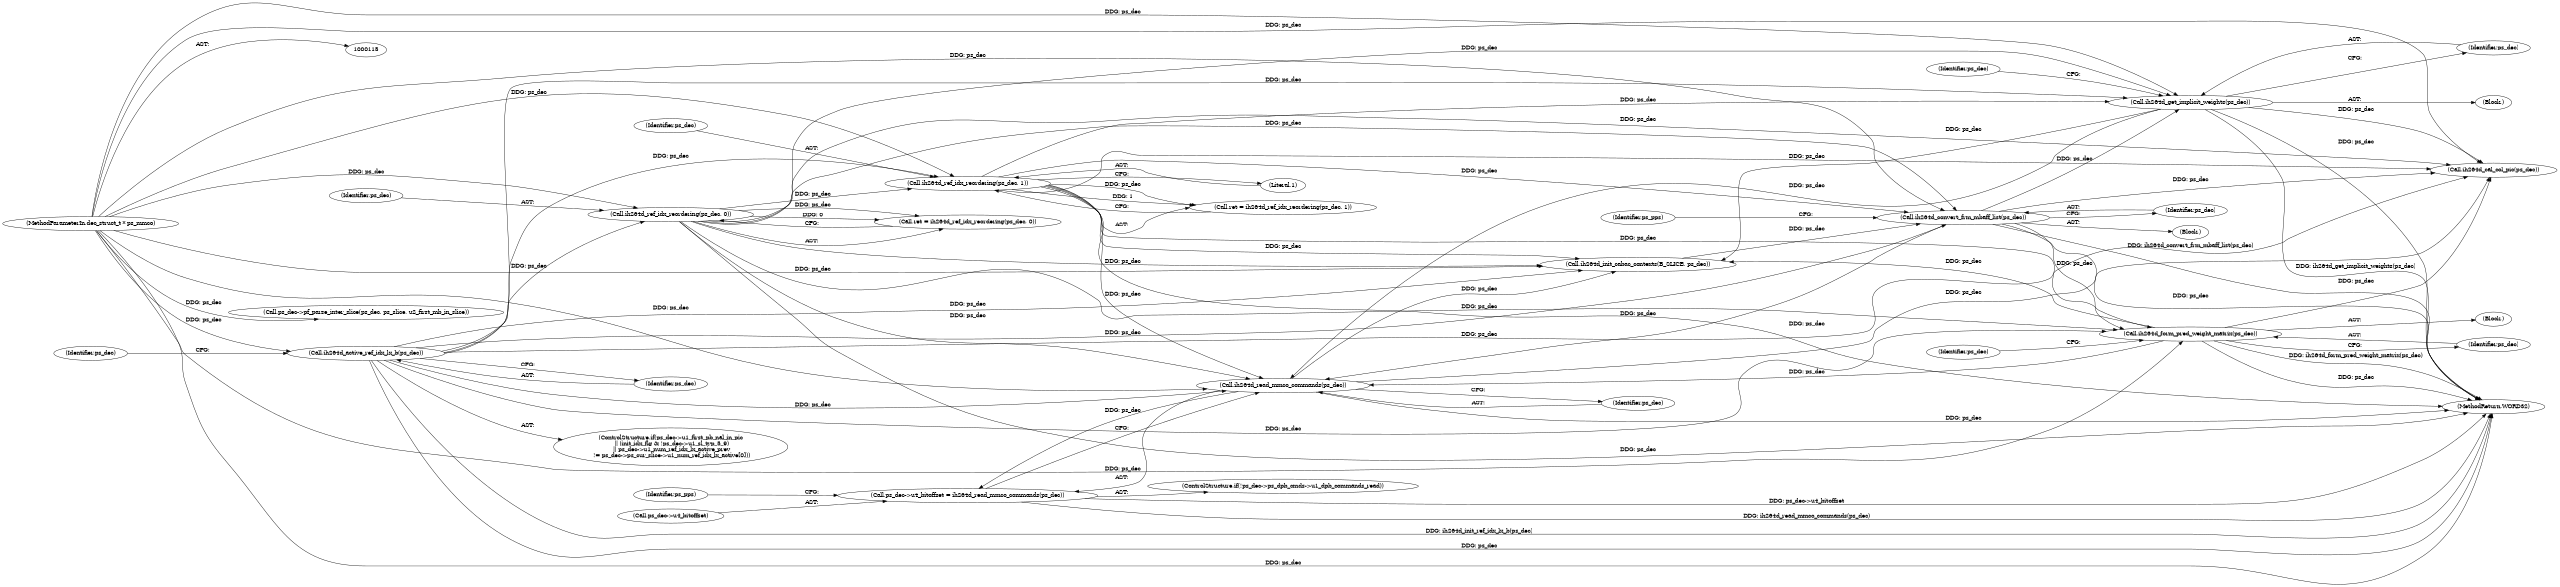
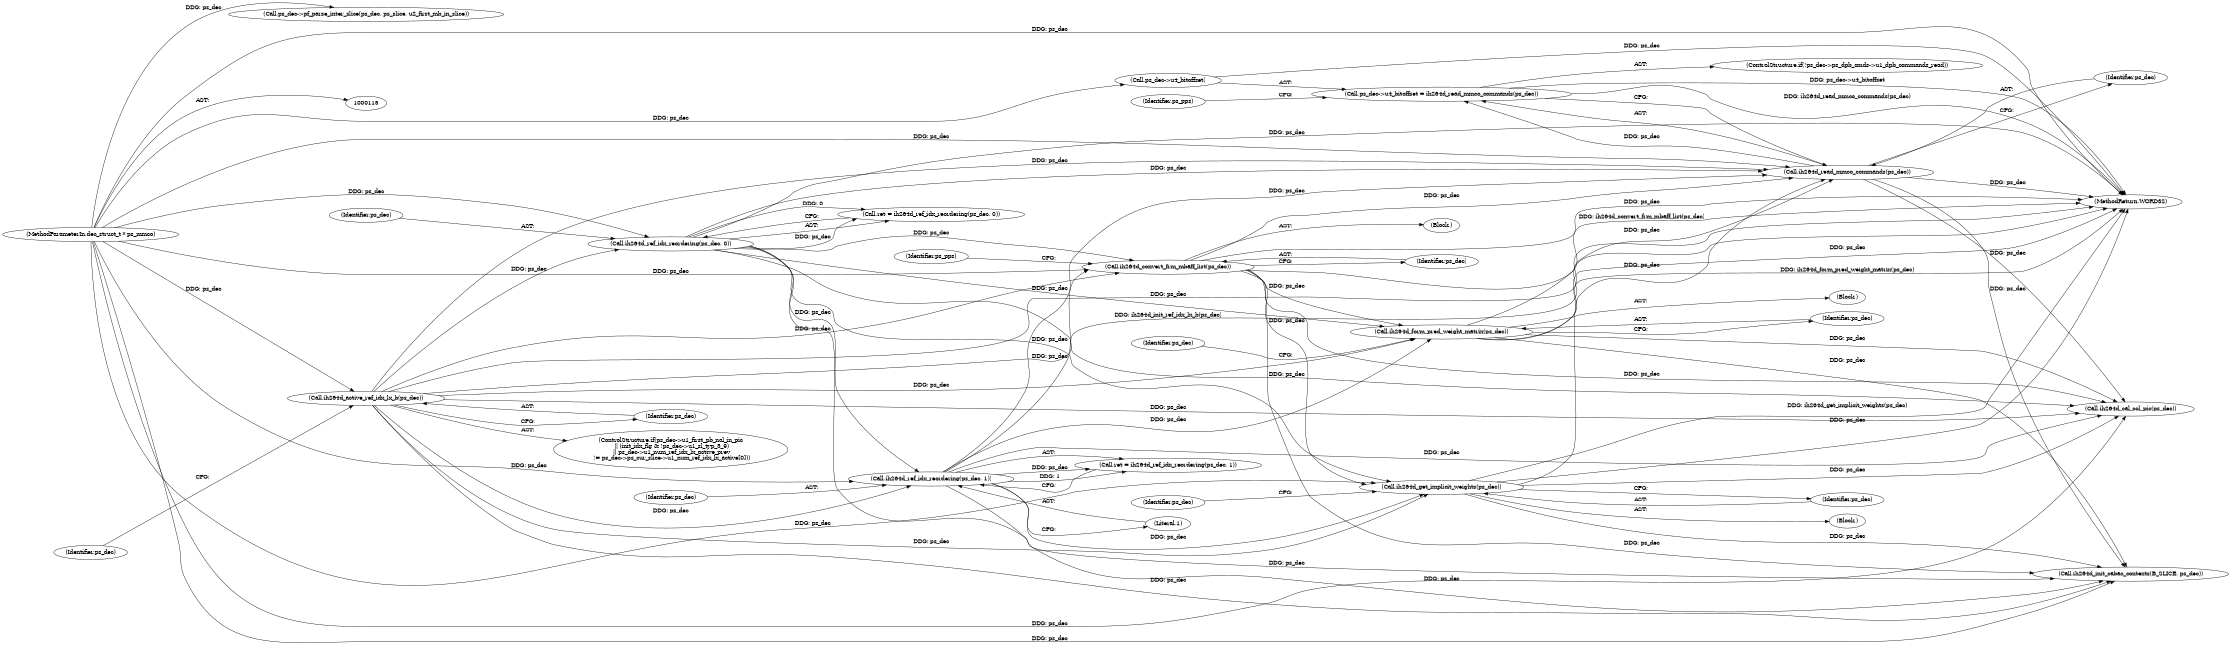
(1811, 240) -> (1543, 544)
(1677, 319) -> (1697, 49)
(1109, 472) -> (588, 121)
